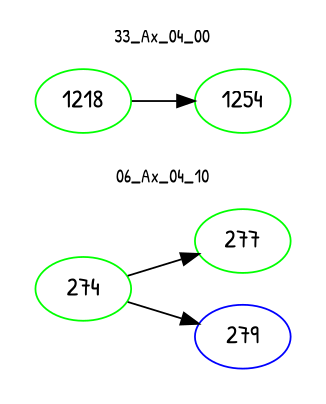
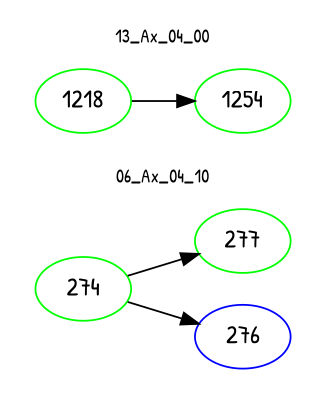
(163, 38) -> (163, 38)
(243, 337) -> (243, 337)
